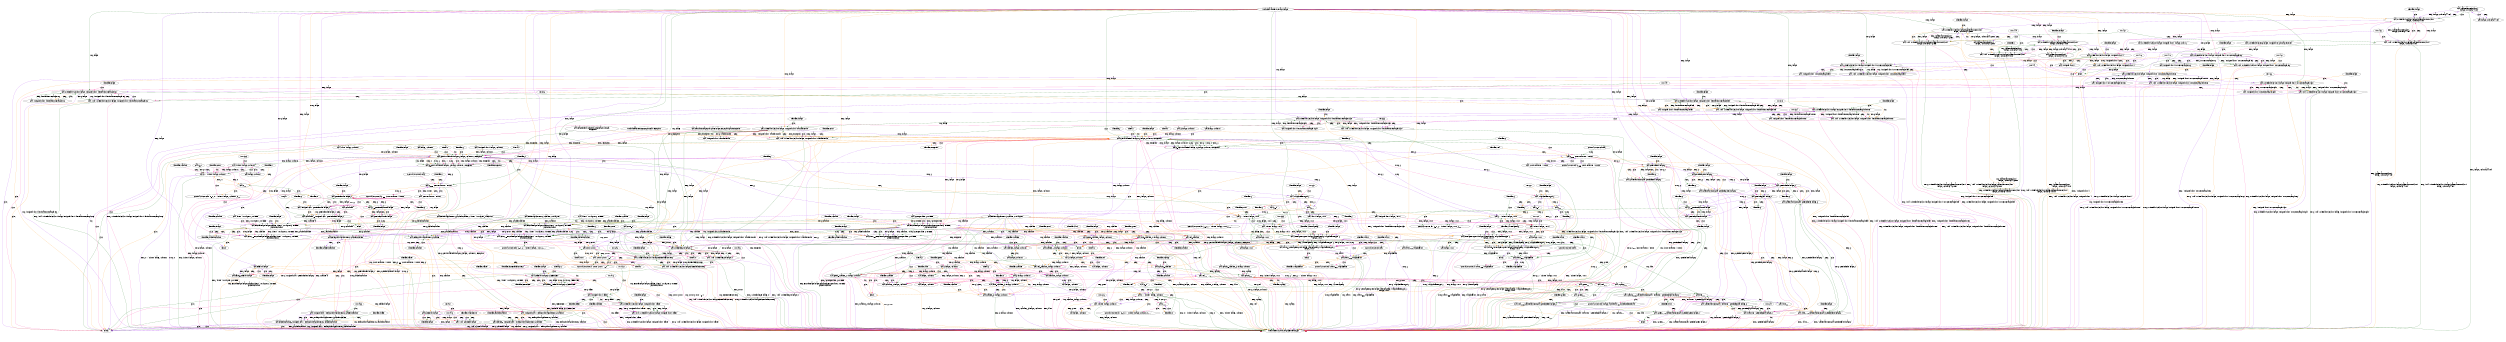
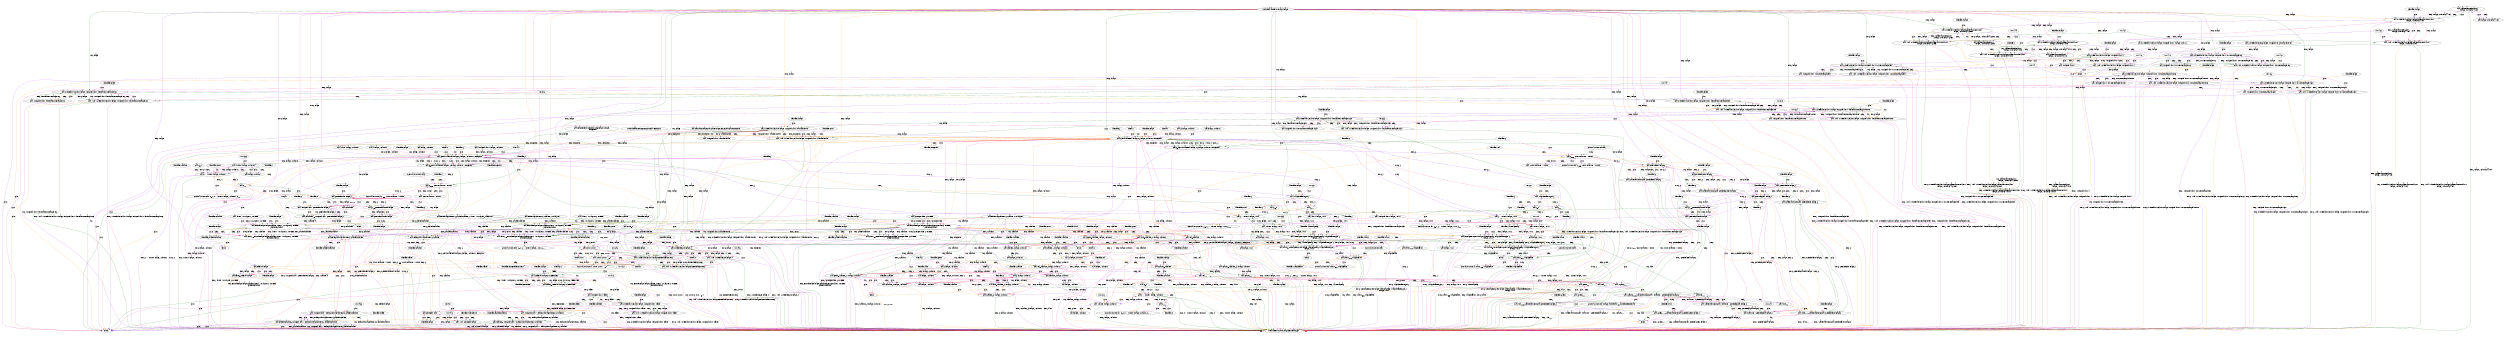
(1675, 110) -> none
none -> (378, 148)
none -> (580, 252)
(1719, 267) -> (1709, 241)
(555, 271) -> (555, 271)
(470, 283) -> none
(622, 284) -> (594, 272)
(430, 313) -> (430, 313)
